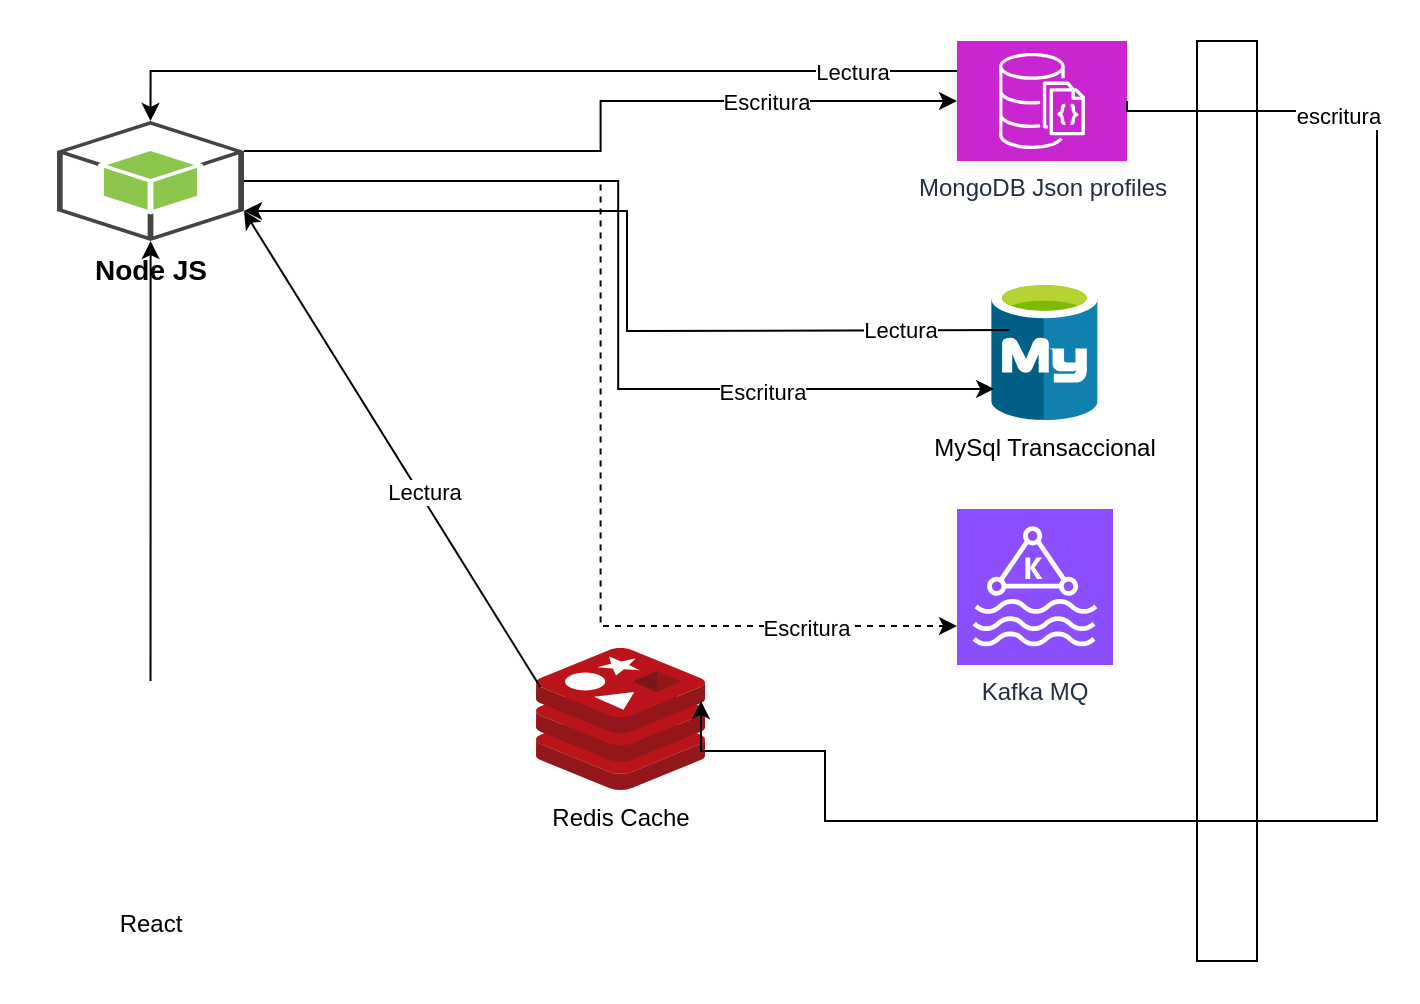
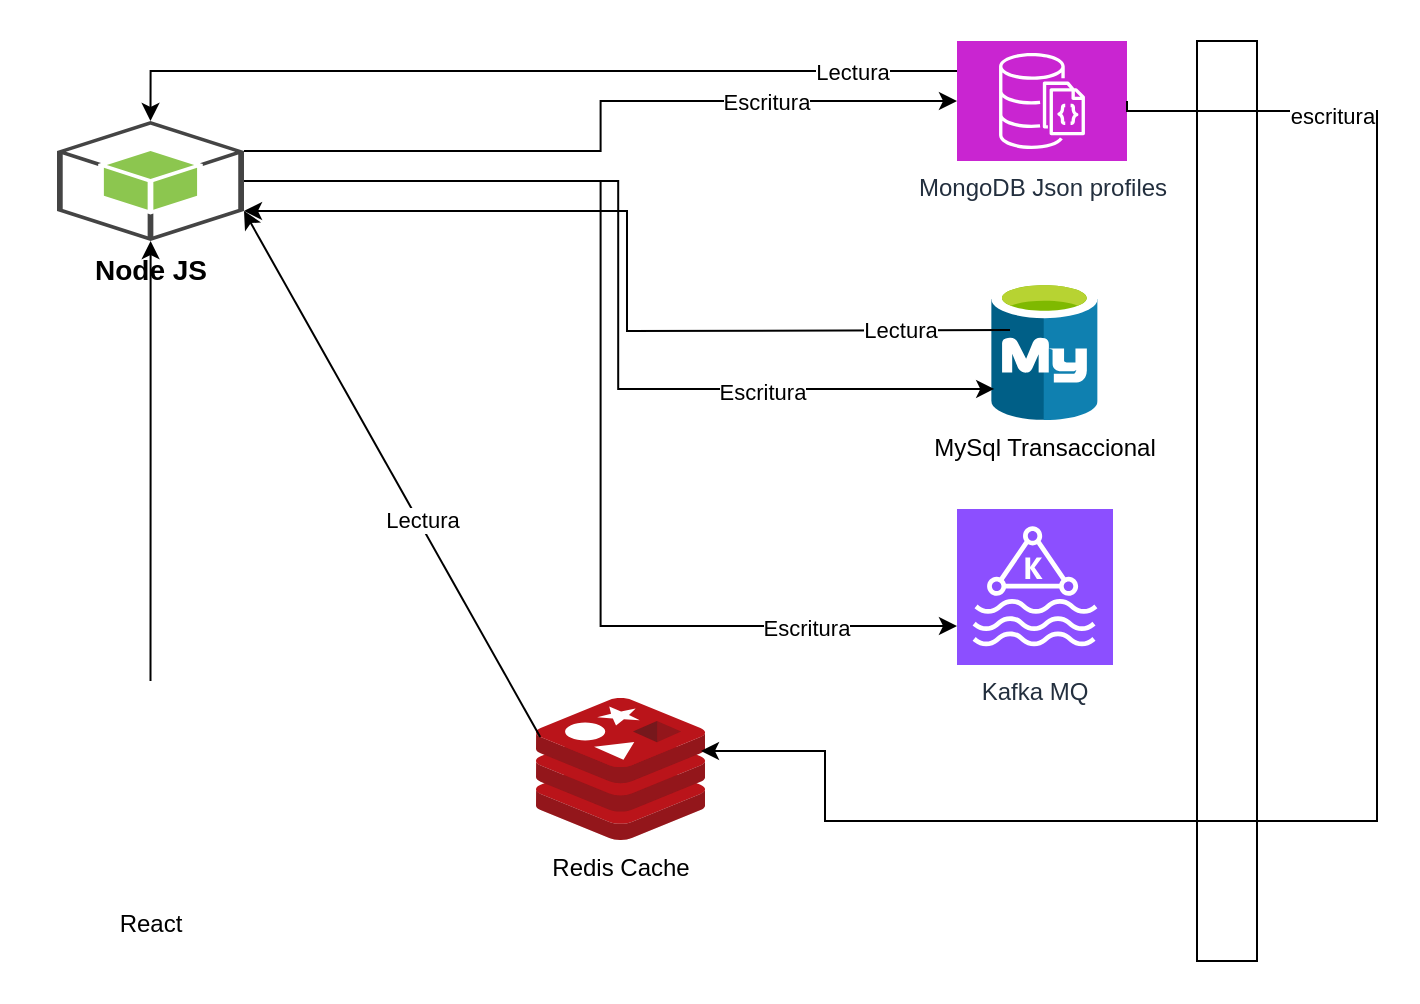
(601, 485) -> (601, 485)
(622, 720) -> (622, 770)
